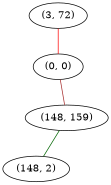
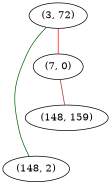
(58, 67) -> (58, 67)
(51, 143) -> (16, 89)
